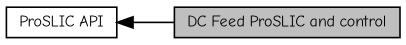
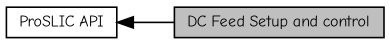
(287, 22) -> (279, 22)
